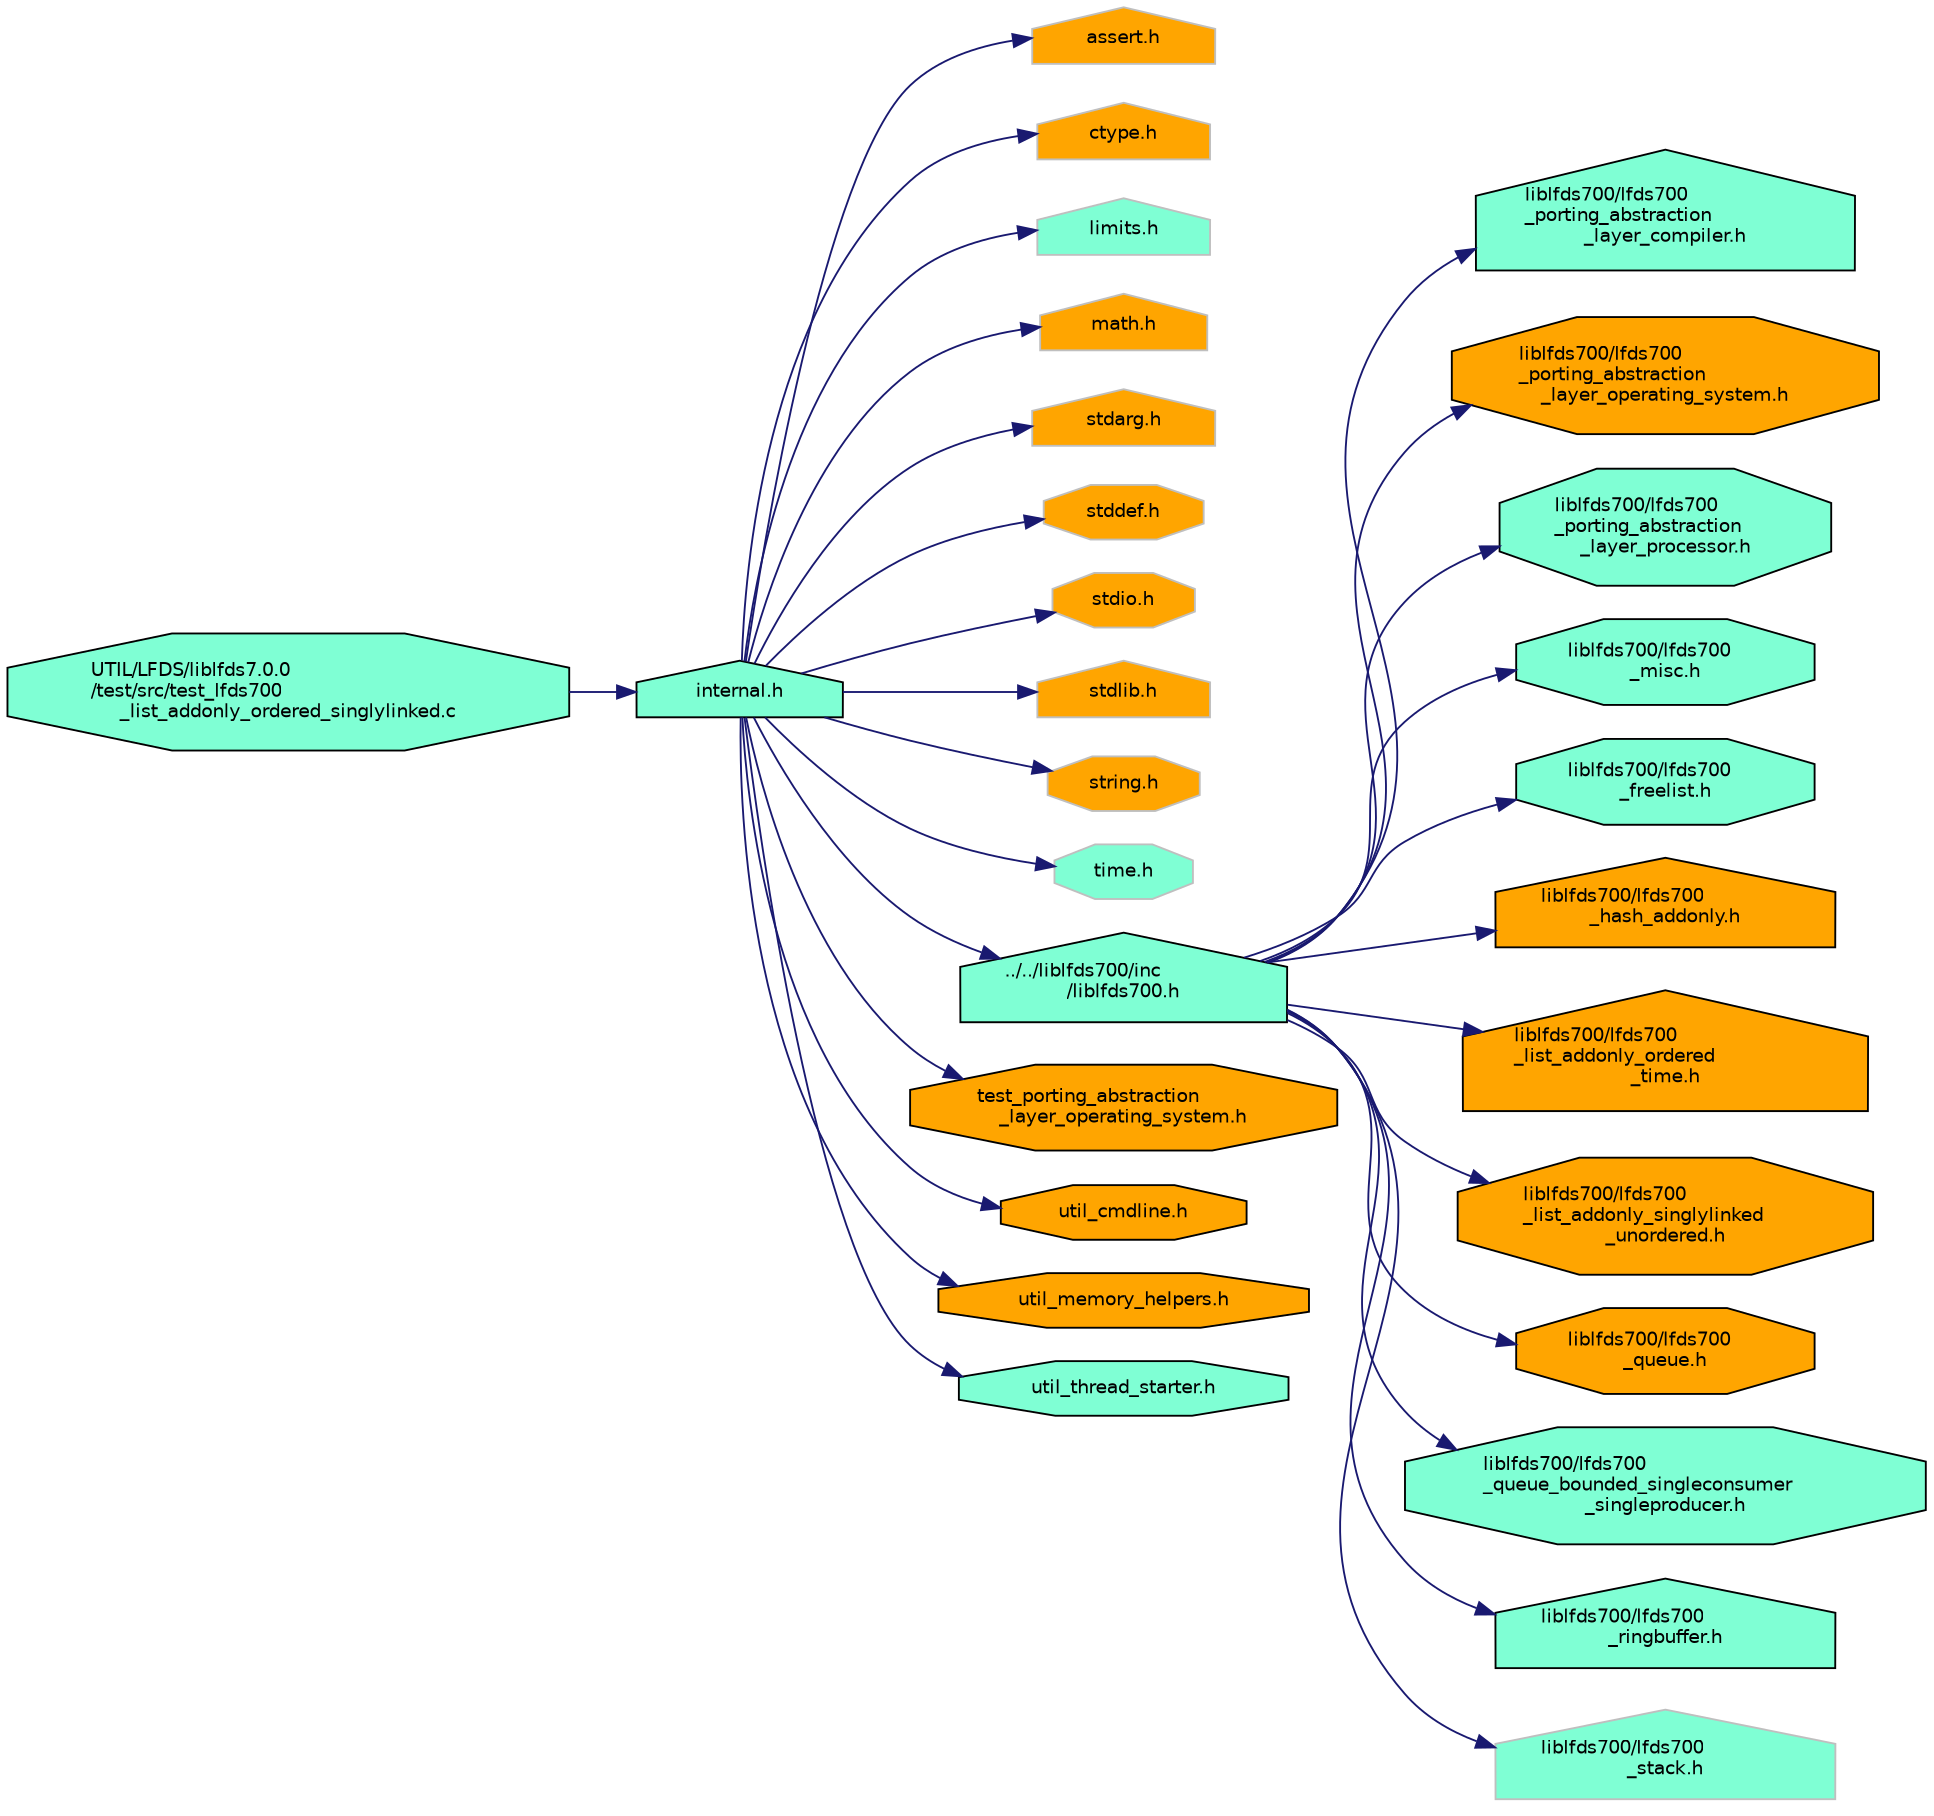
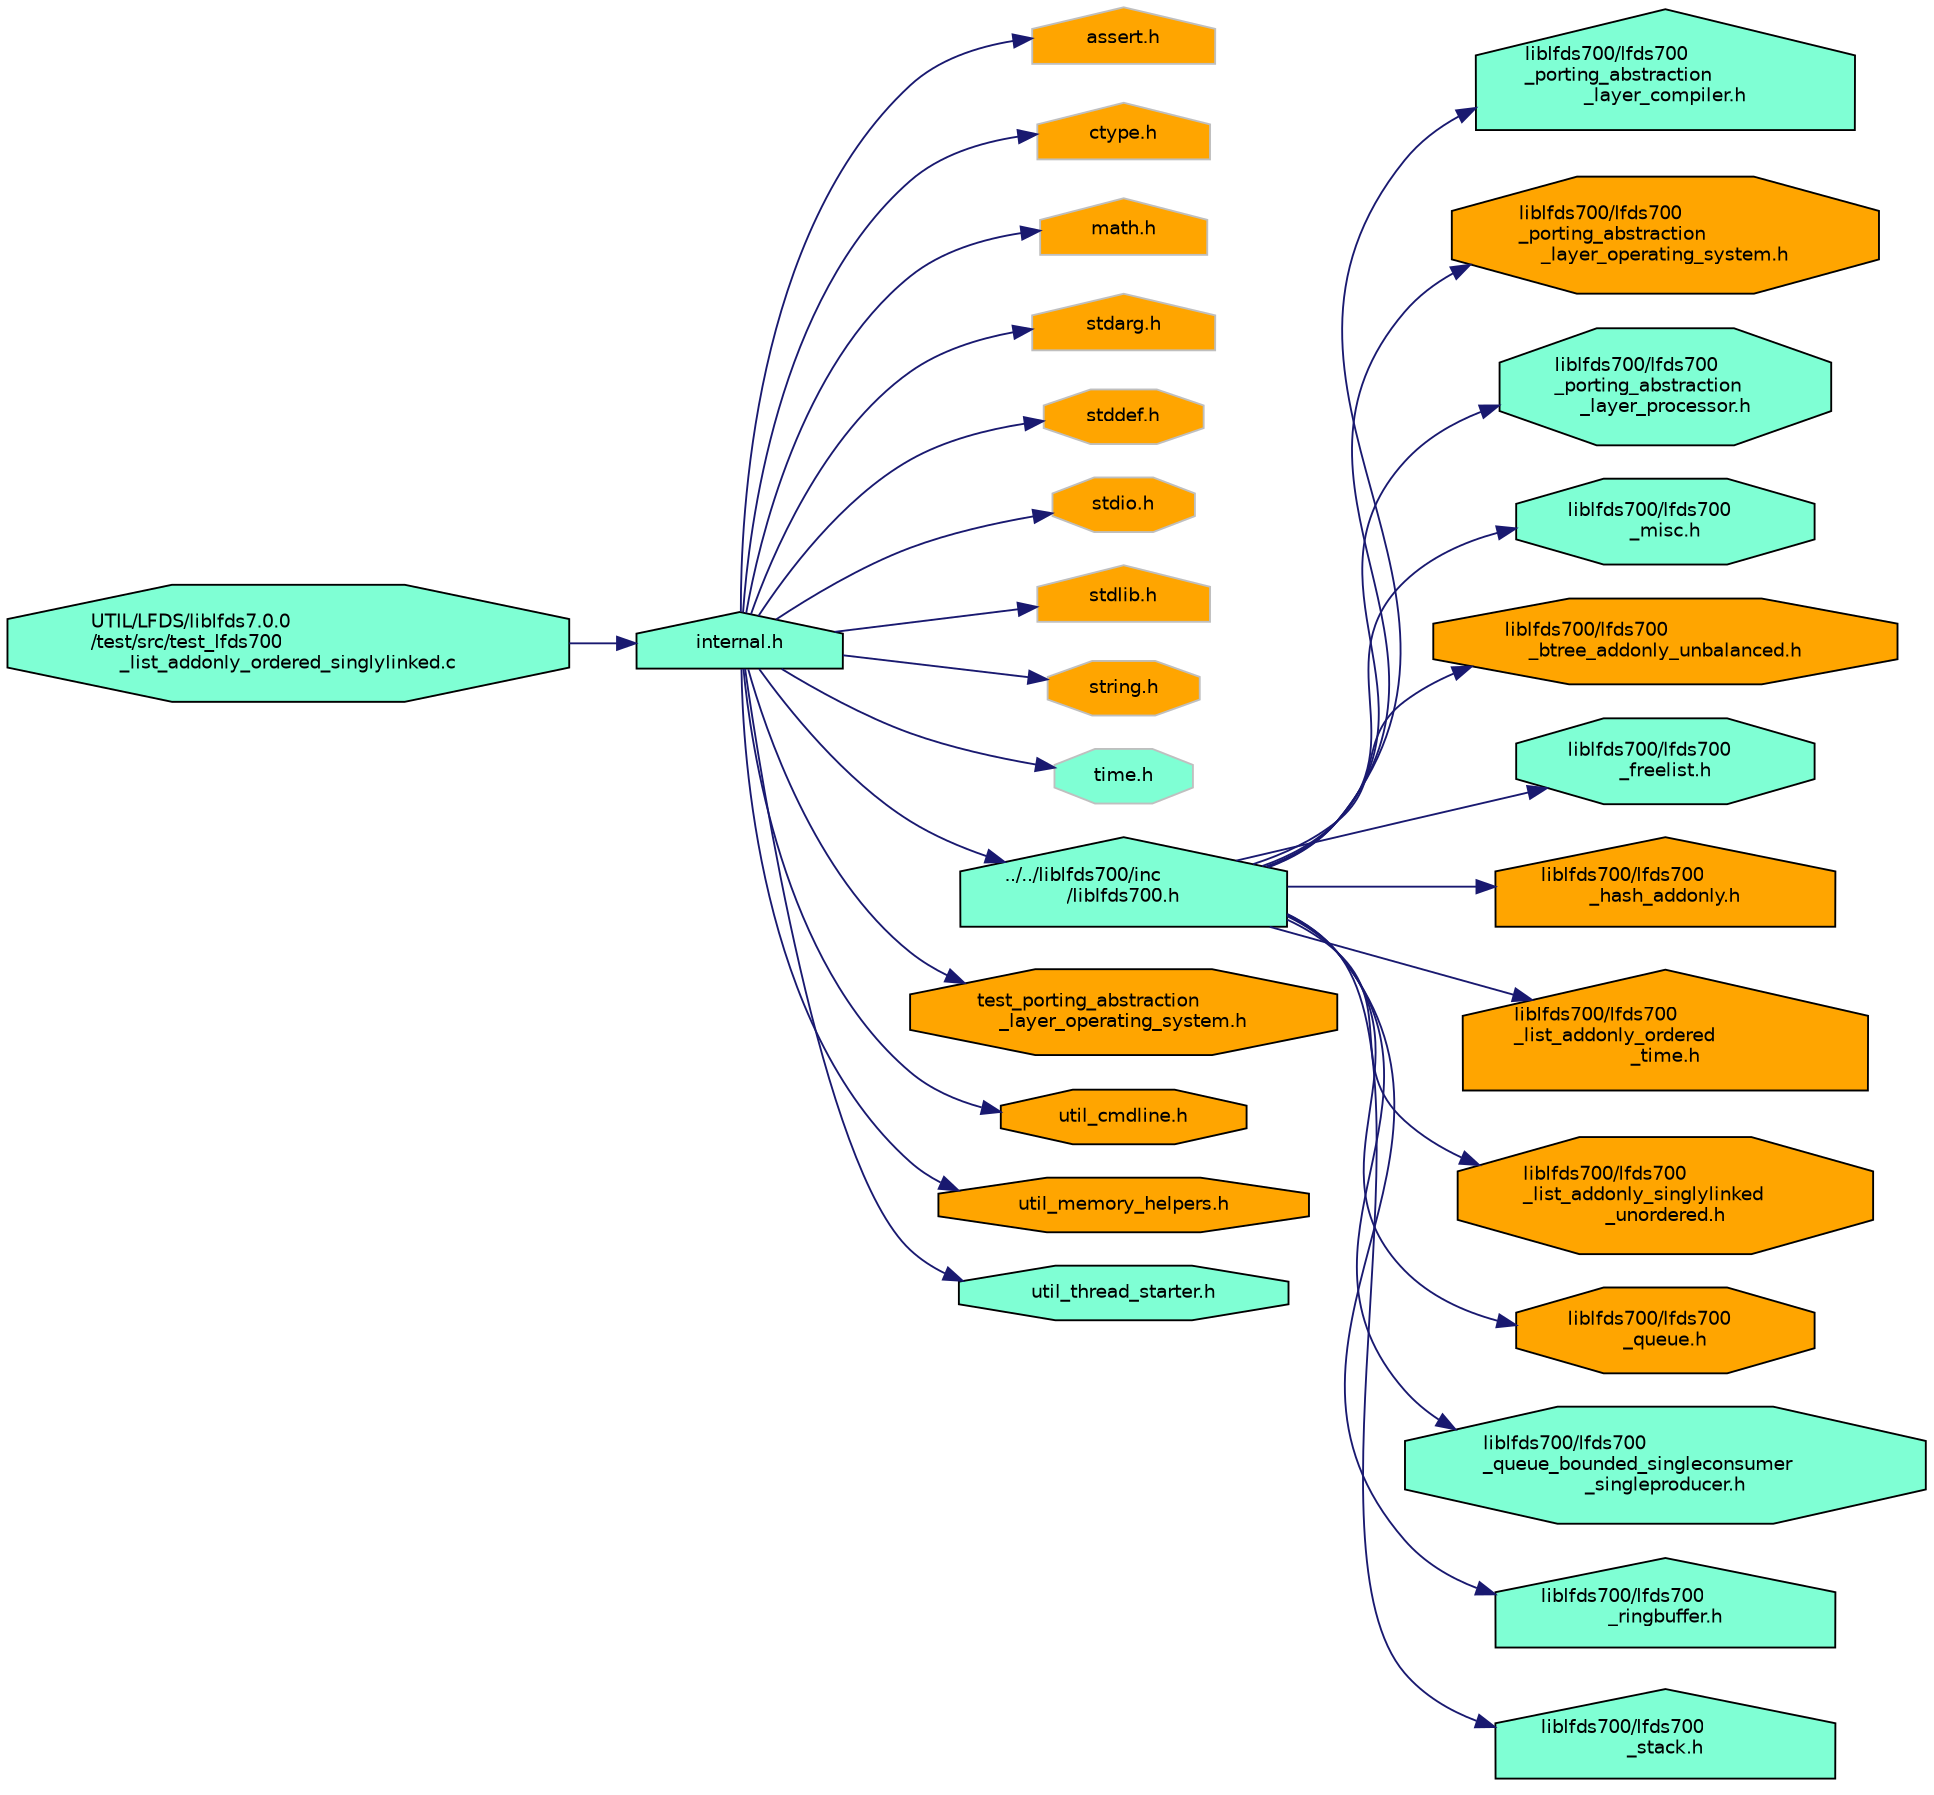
(1124, 230) -> none
none -> (1665, 641)
(1665, 1759) -> (1665, 1739)
